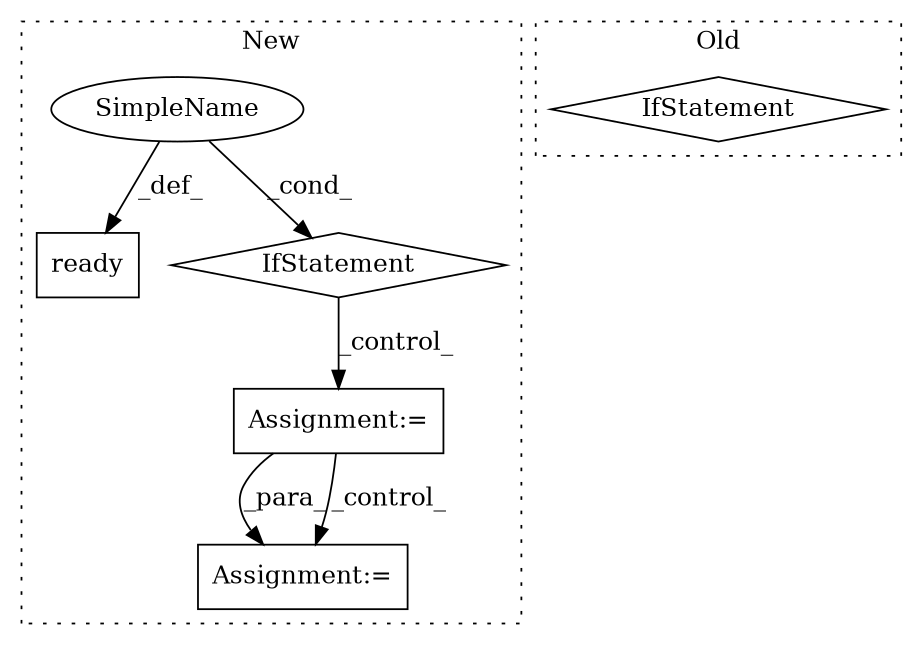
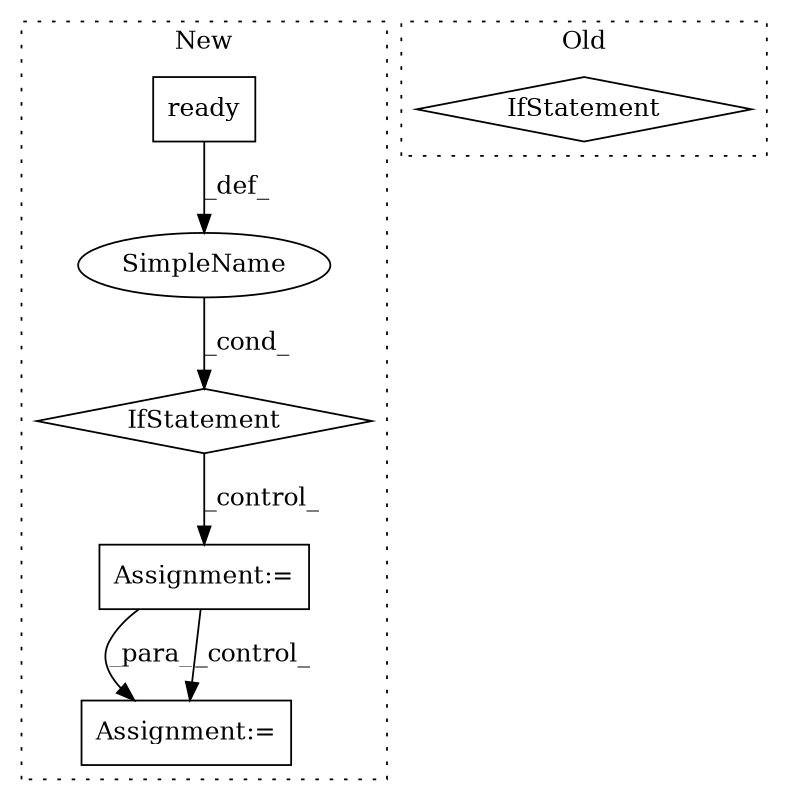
(137, 179) -> (204, 178)
